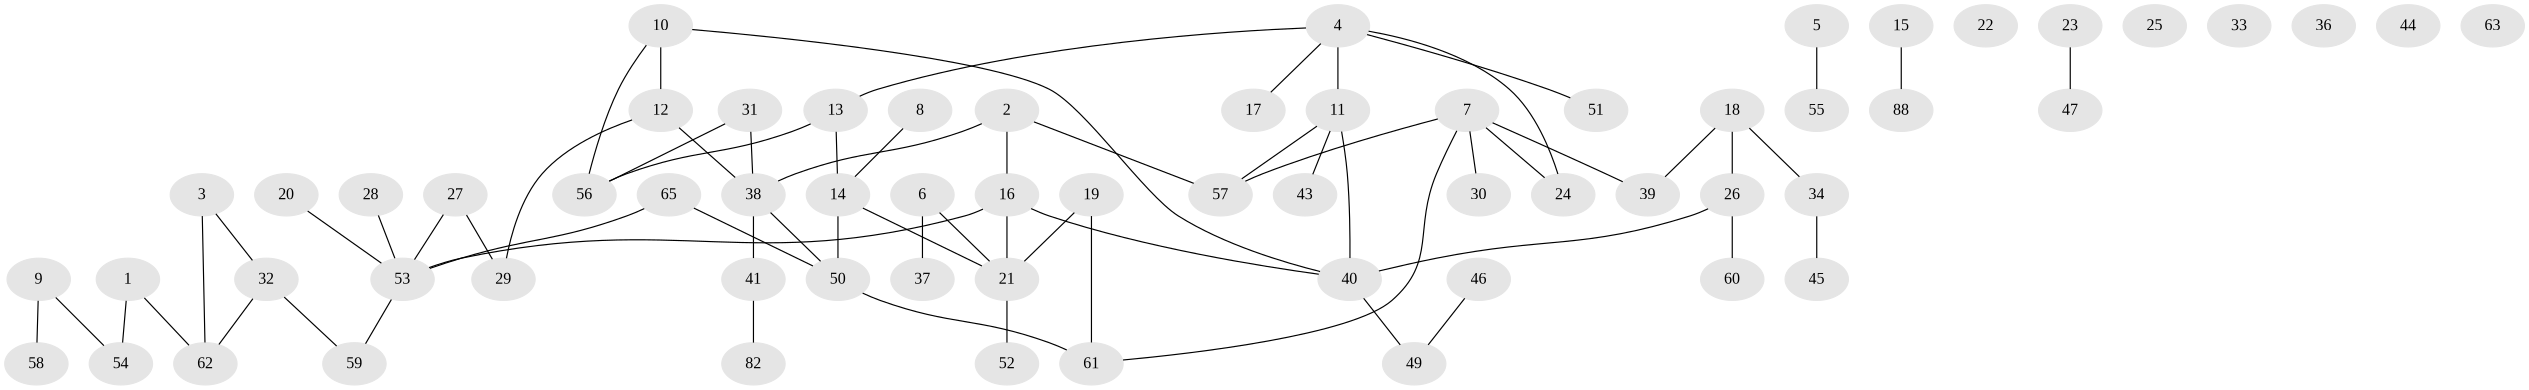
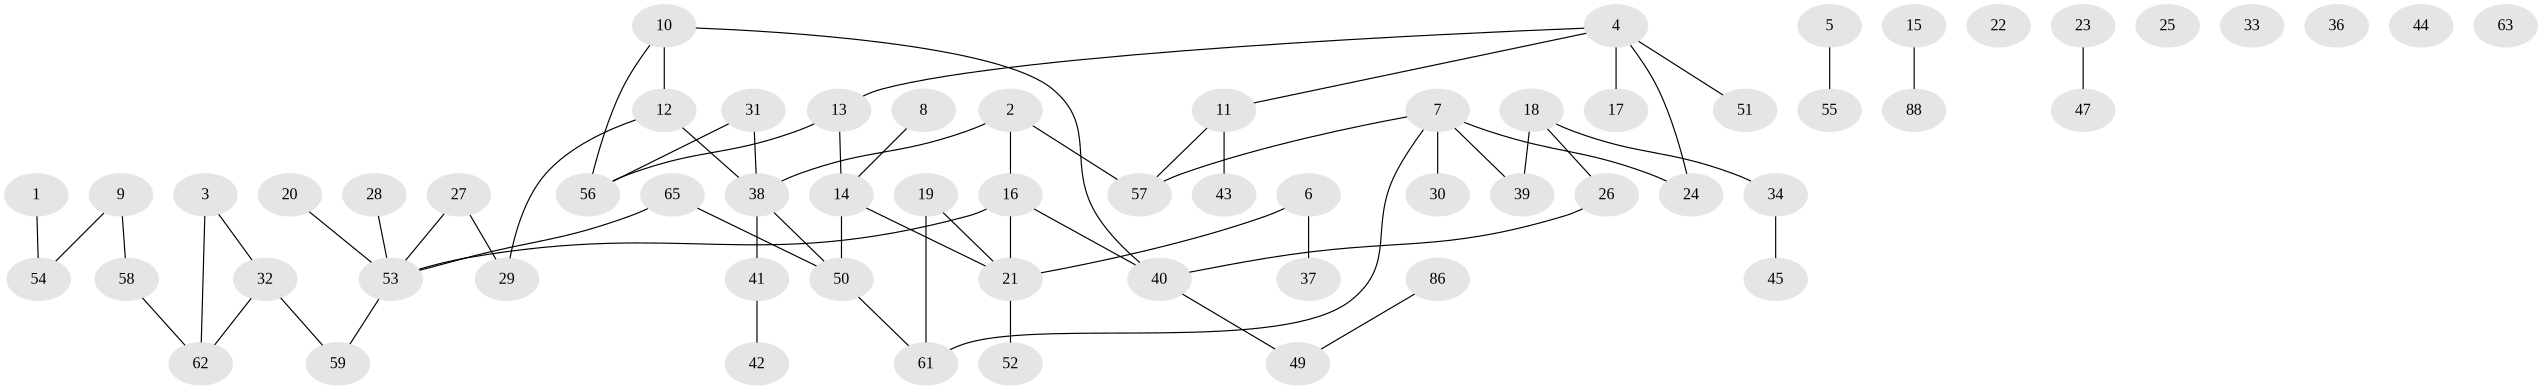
(1349, 195) -> none
(1479, 279) -> (1438, 279)
(1732, 279) -> none
(167, 322) -> (164, 322)
(753, 364) -> (757, 364)
